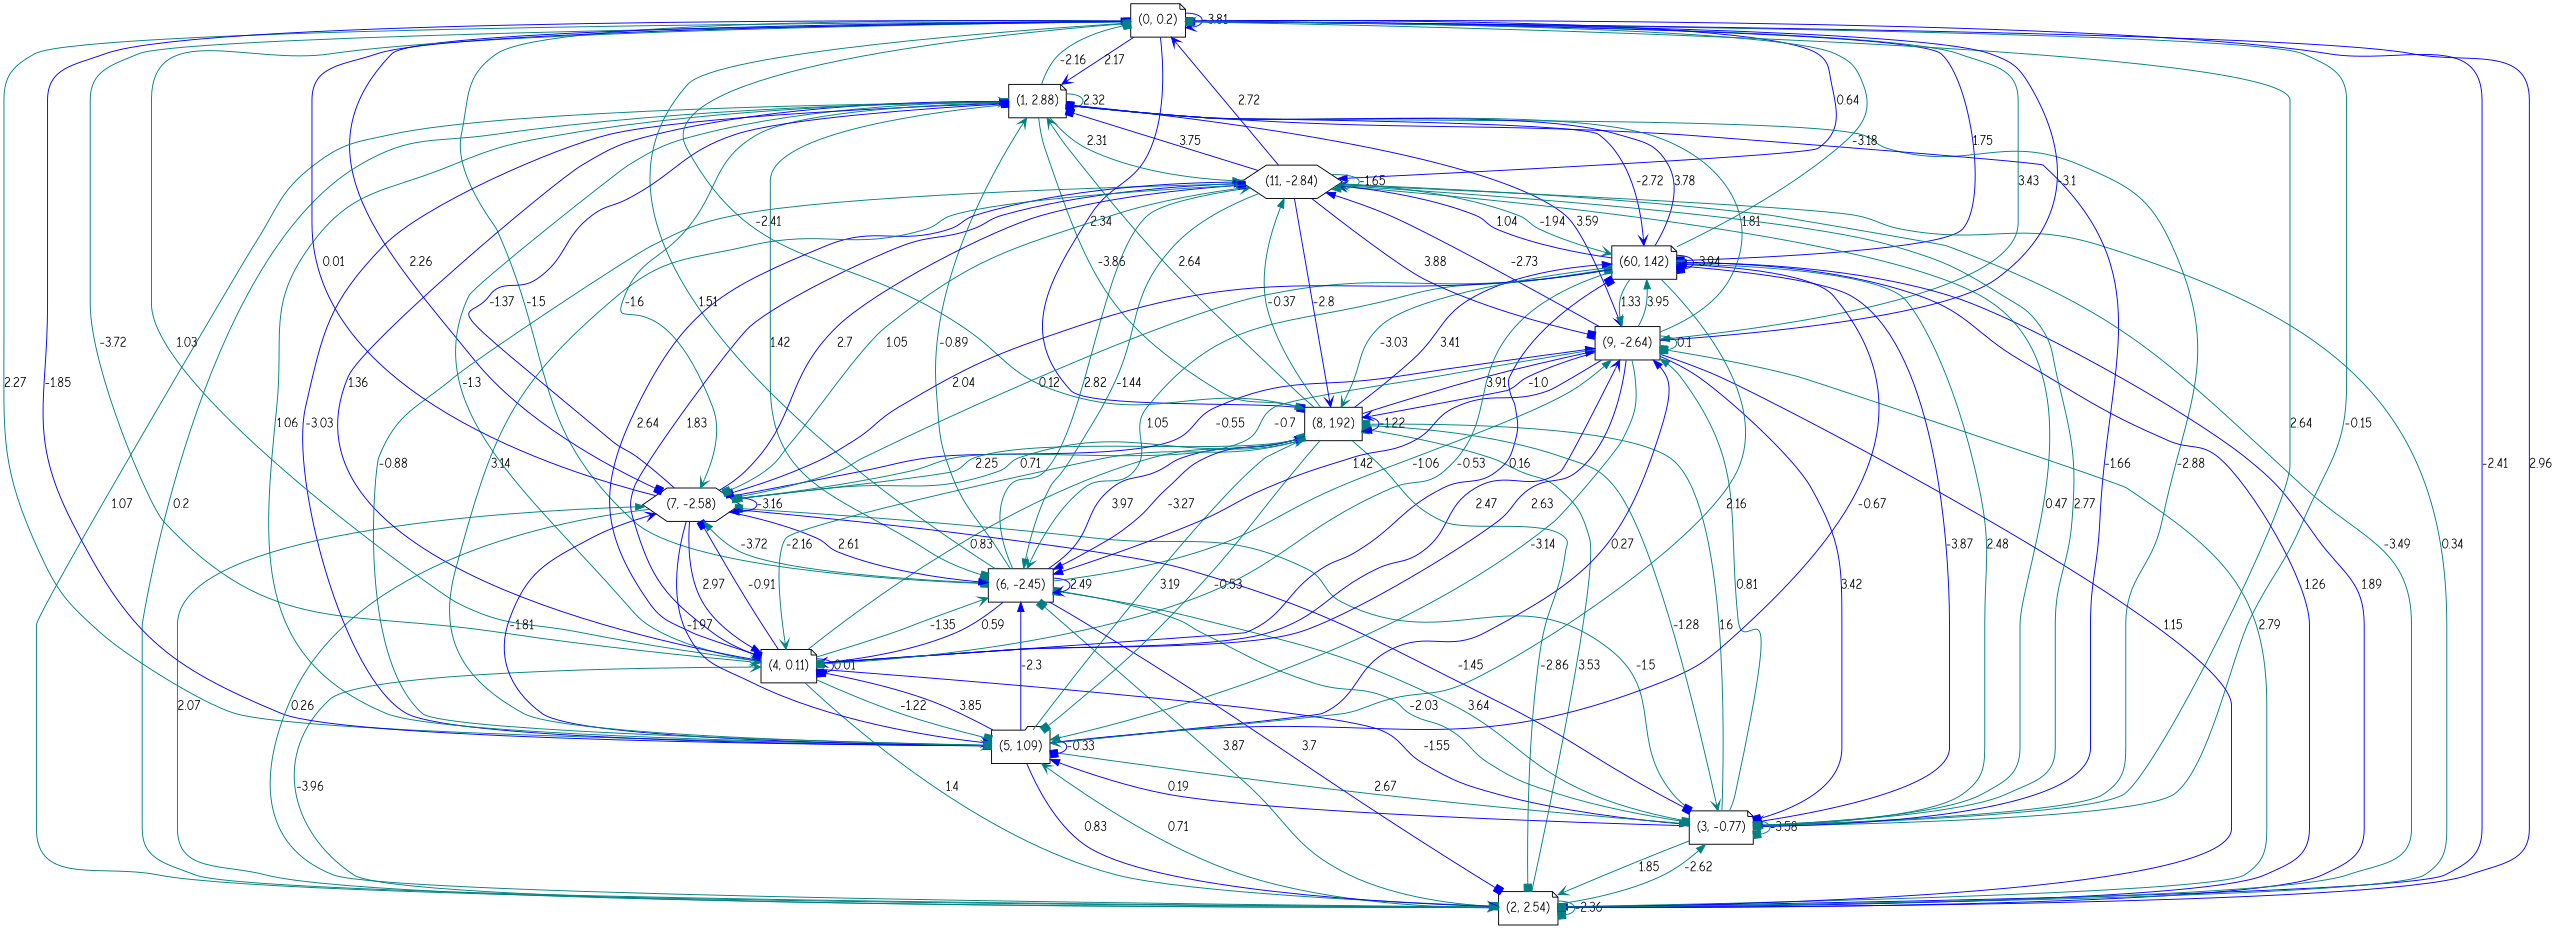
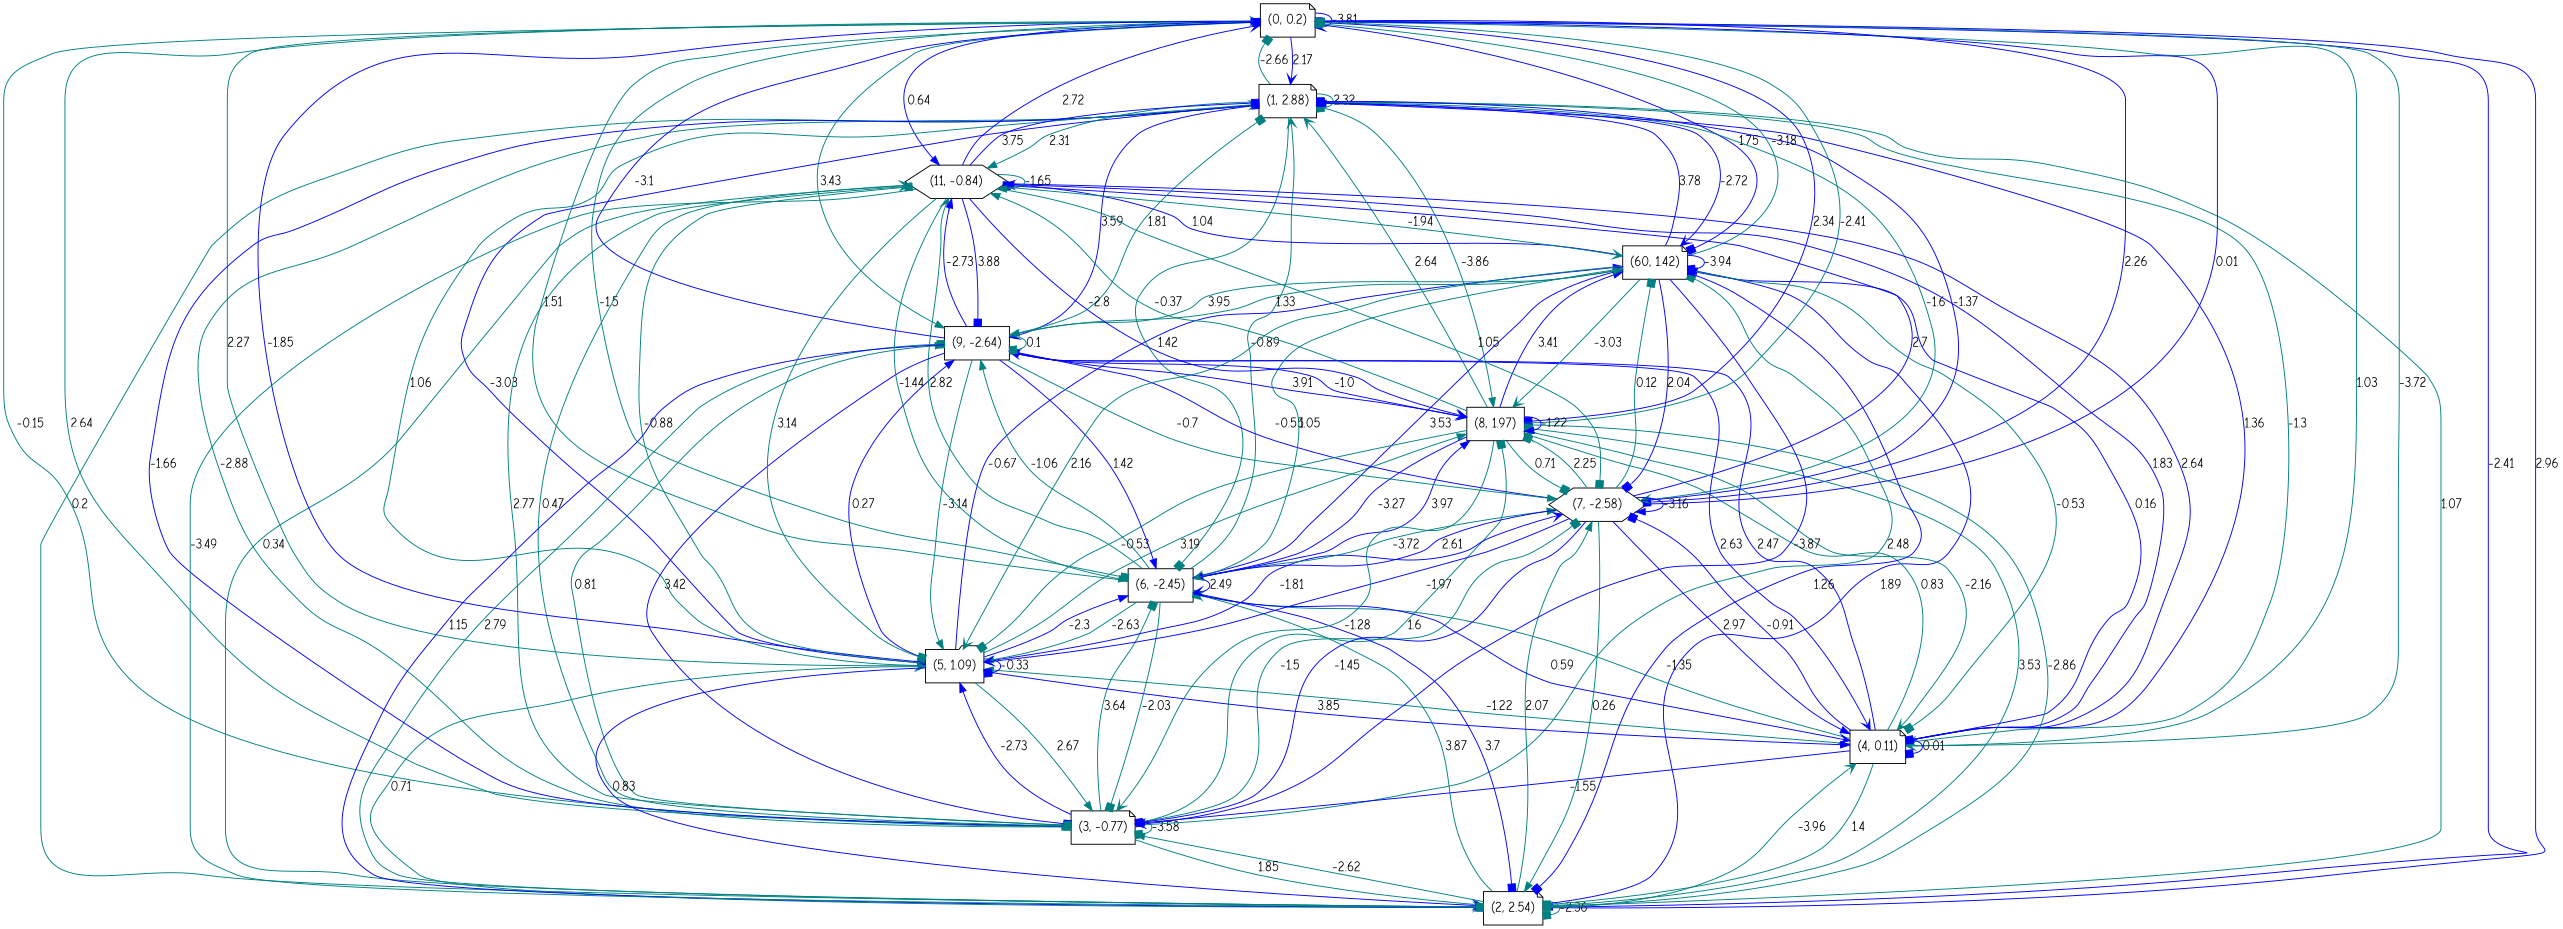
(1073, 61) -> (1274, 61)
(1292, 182) -> (957, 182)
(1333, 424) -> (1496, 424)
none -> (1406, 431)
none -> (1069, 641)
(898, 713) -> (1443, 709)
(1179, 787) -> (1014, 747)
